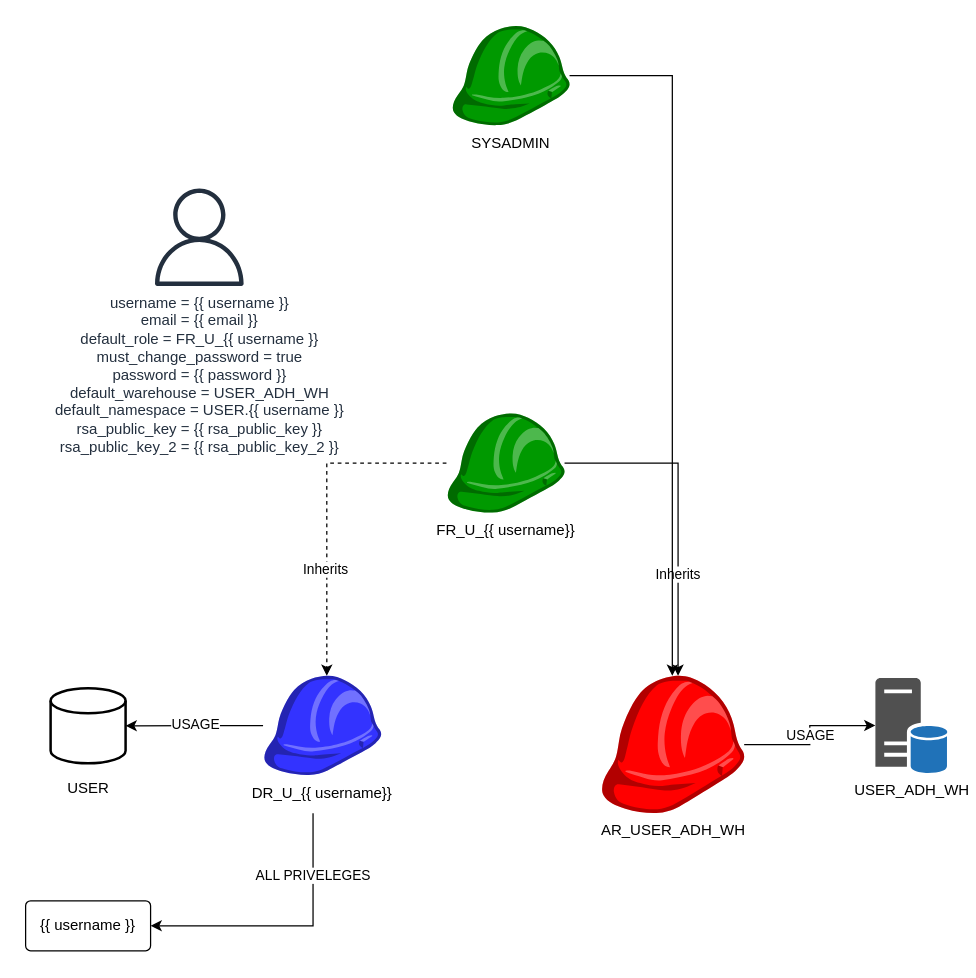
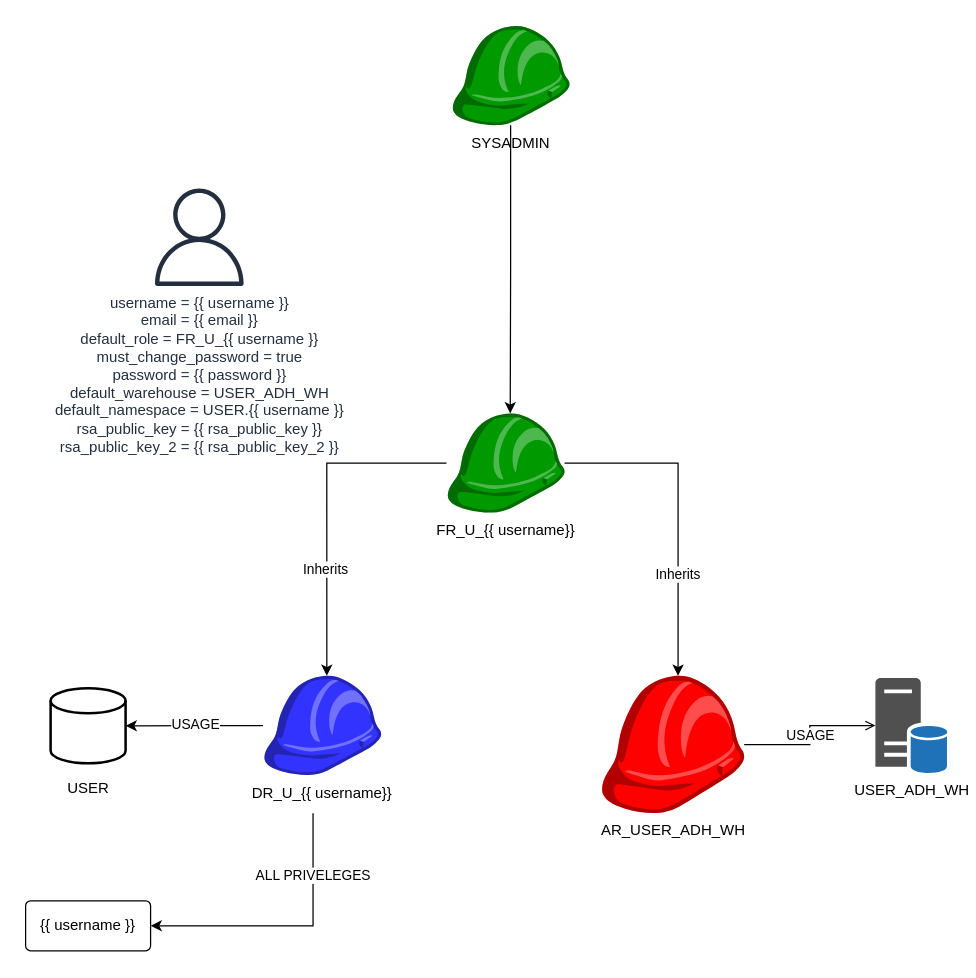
(673, 320) -> (511, 265)
(336, 463) -> (336, 463)
(866, 725) -> (868, 725)
